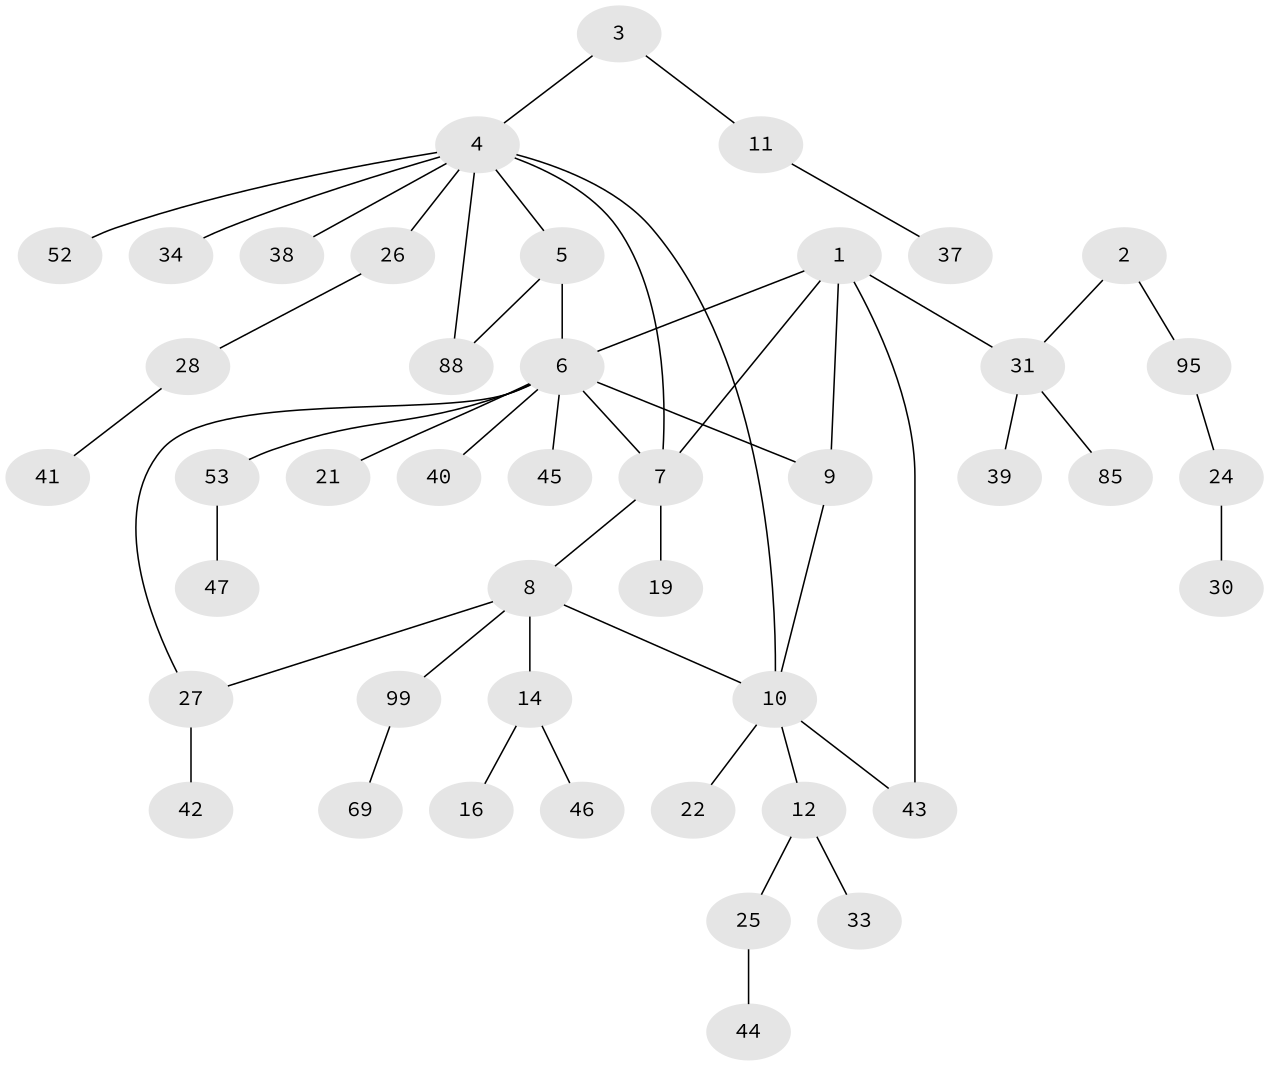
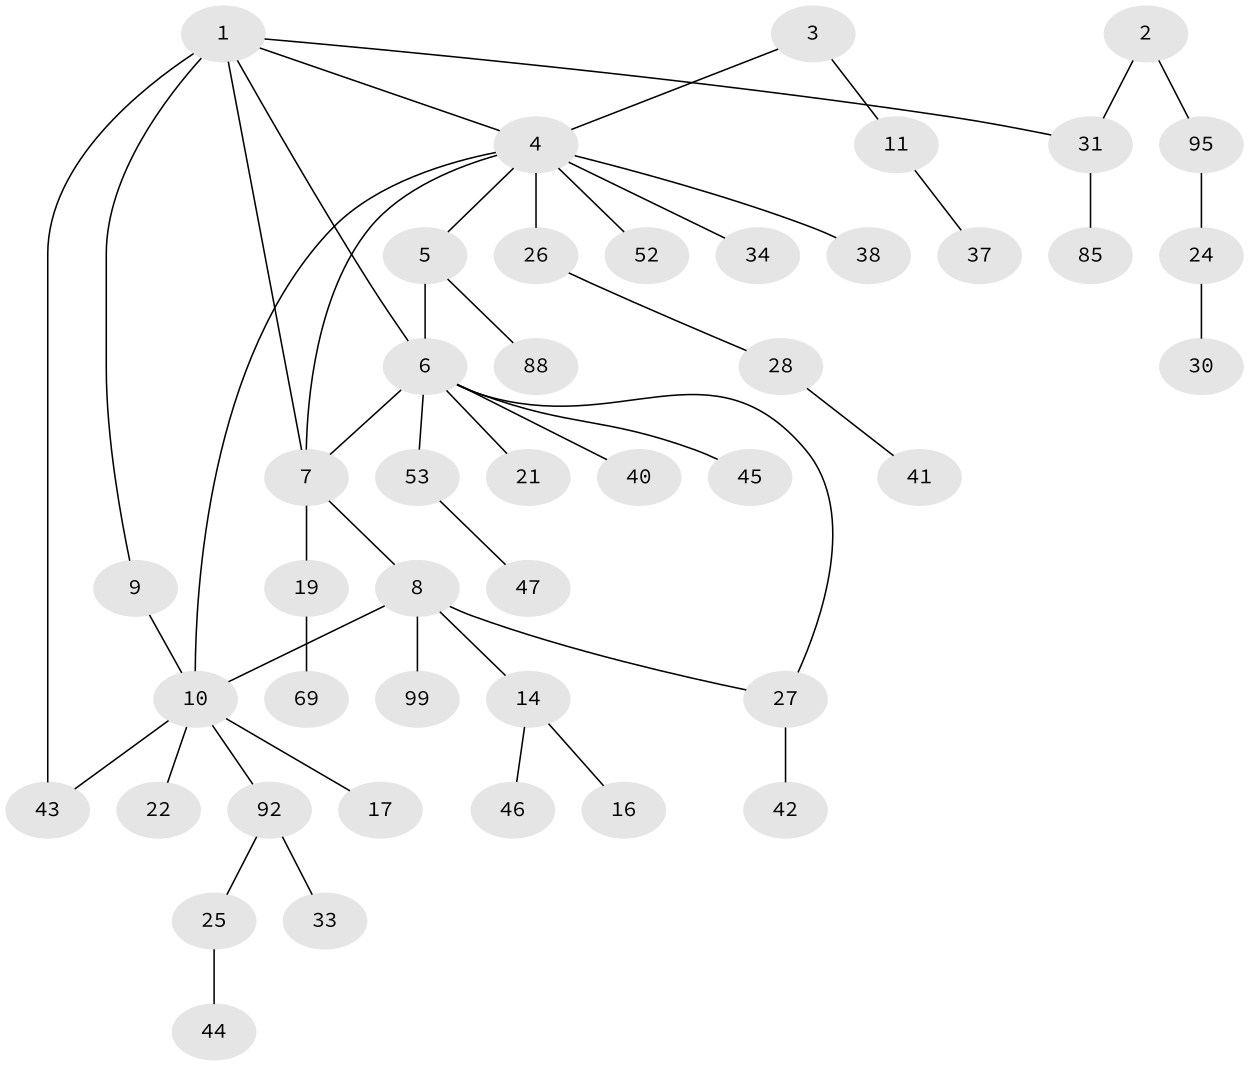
(464, 256) -> (380, 89)
(691, 420) -> none
(1000, 477) -> none
(380, 754) -> (307, 633)
none -> (380, 810)
(804, 810) -> (270, 810)
